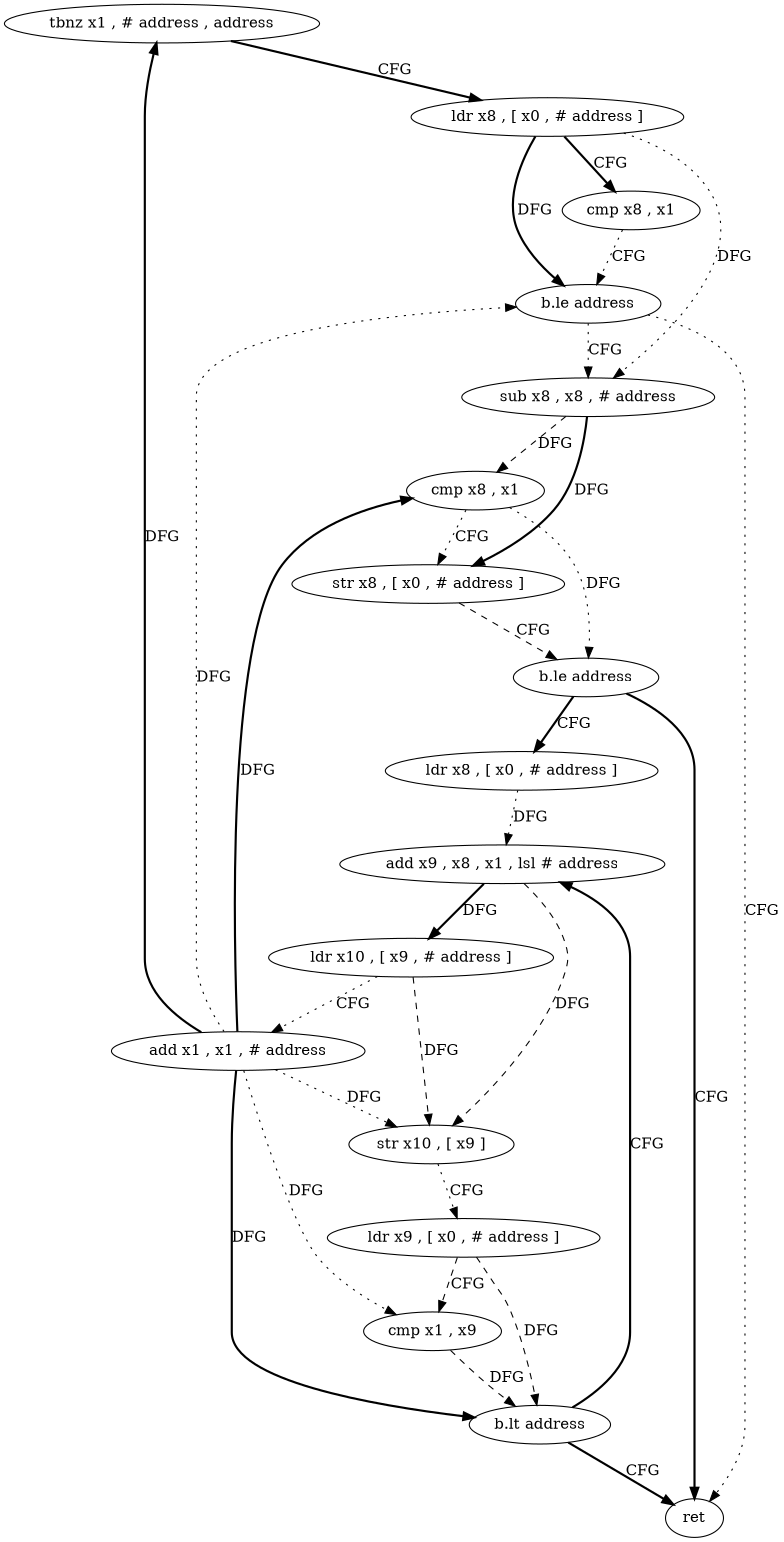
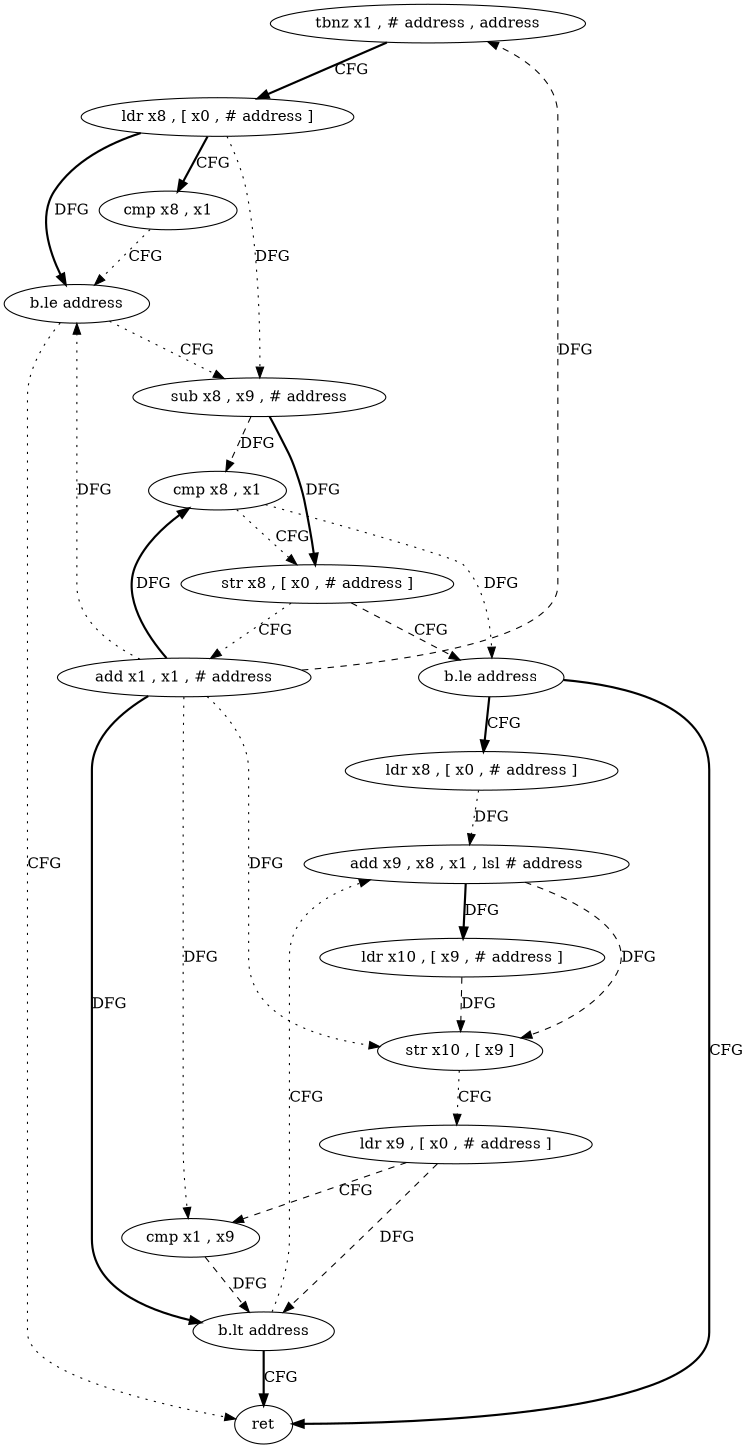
(588, 397) -> (259, 397)
(145, 554) -> (558, 443)
(329, 1002) -> (255, 628)
(630, 1145) -> (289, 1081)
